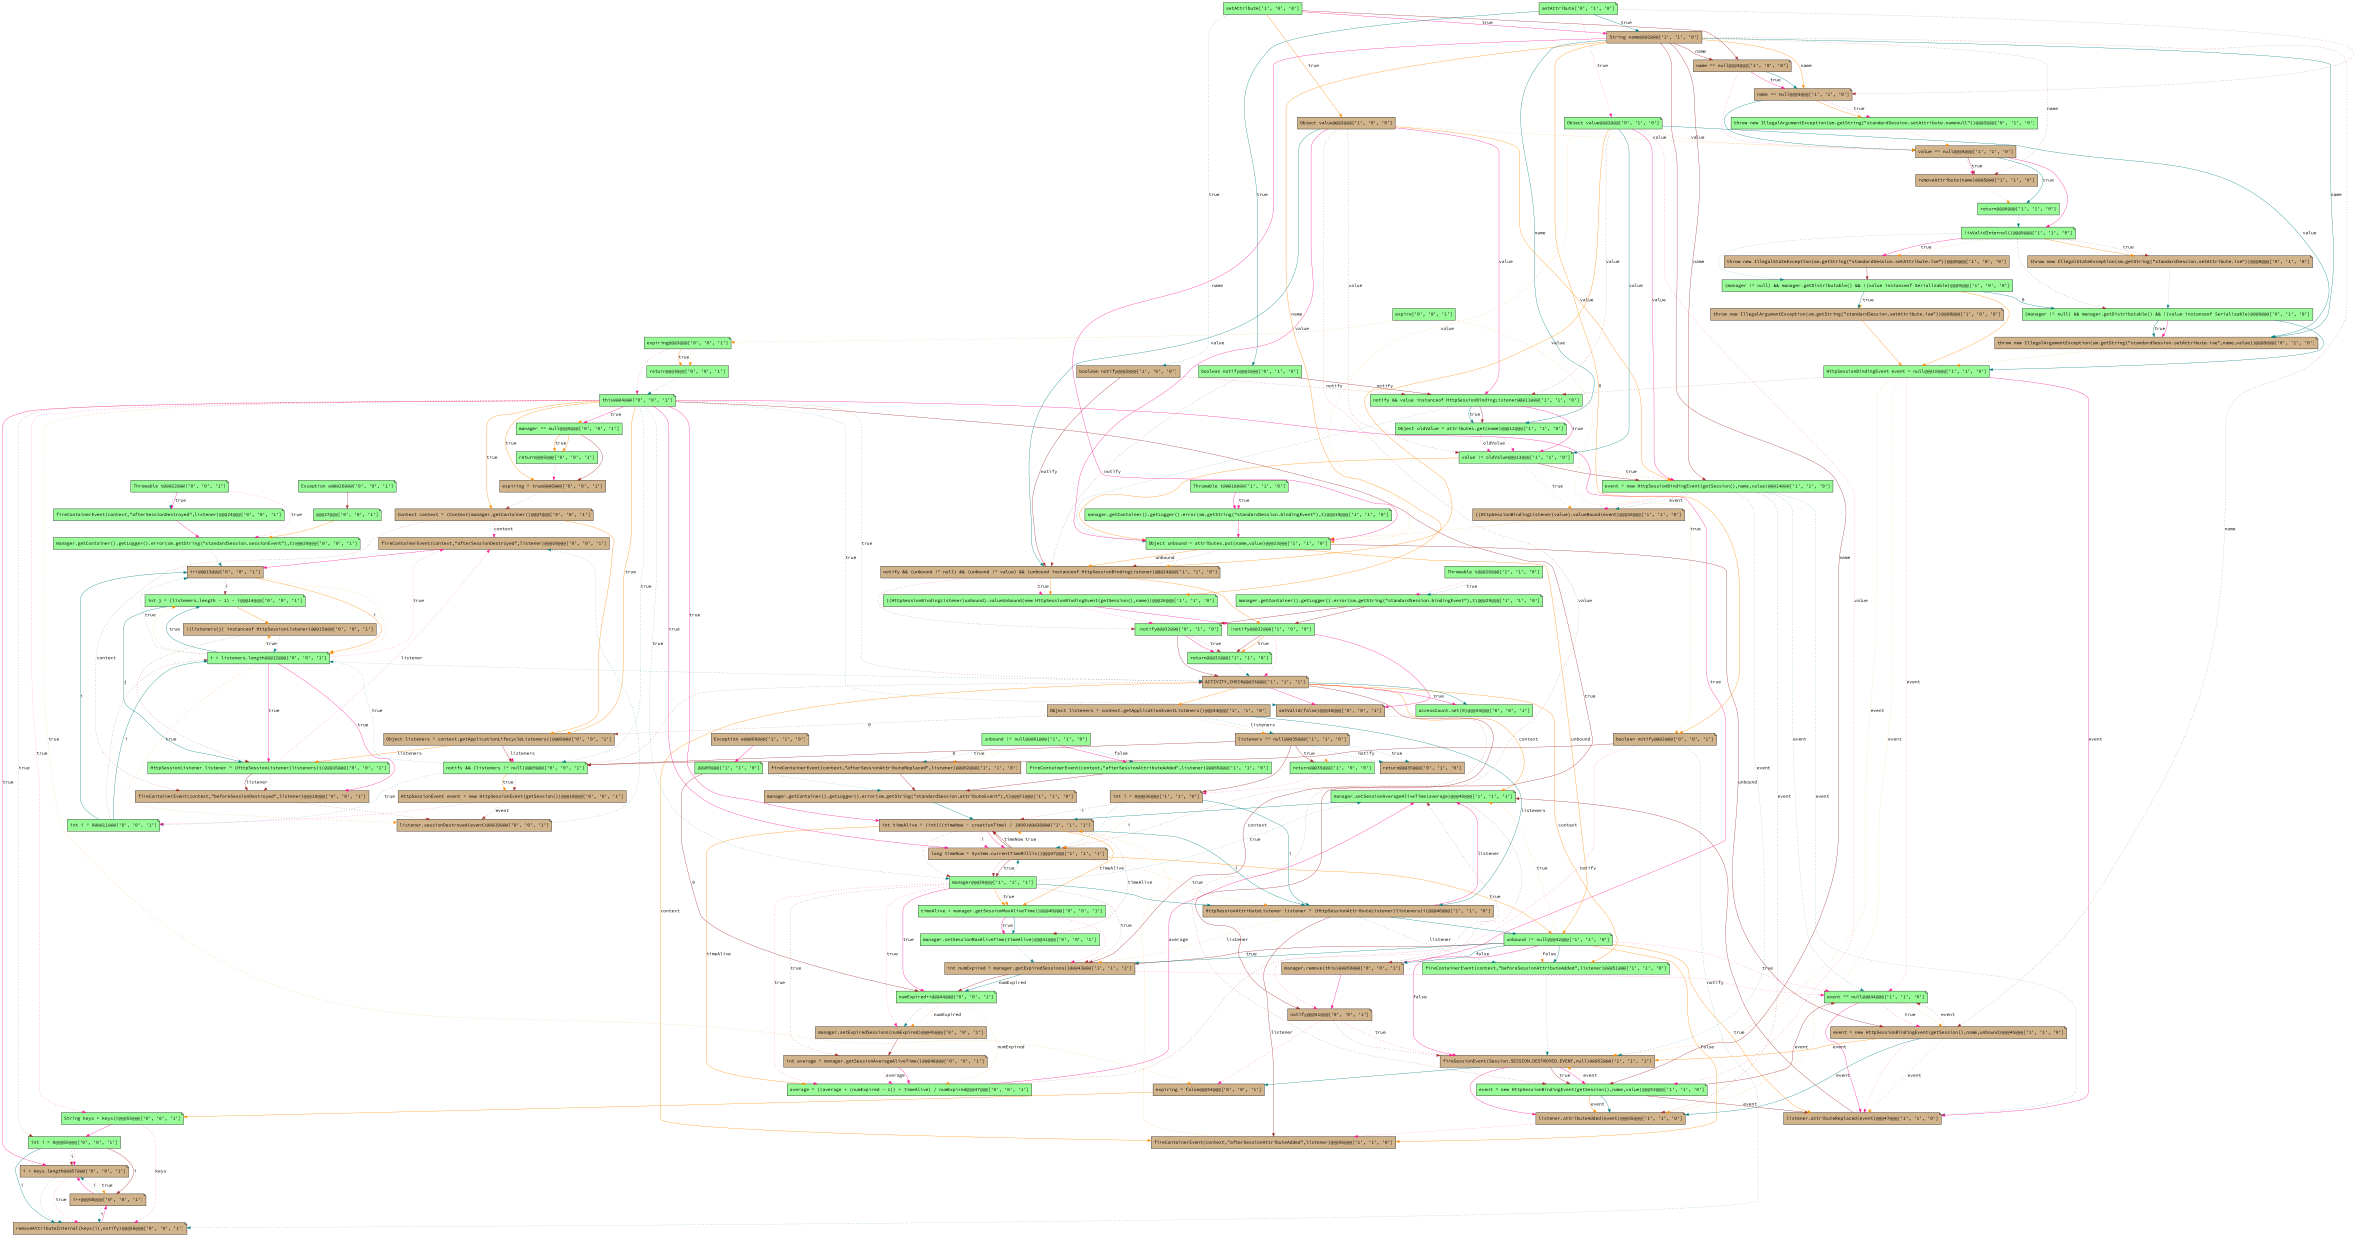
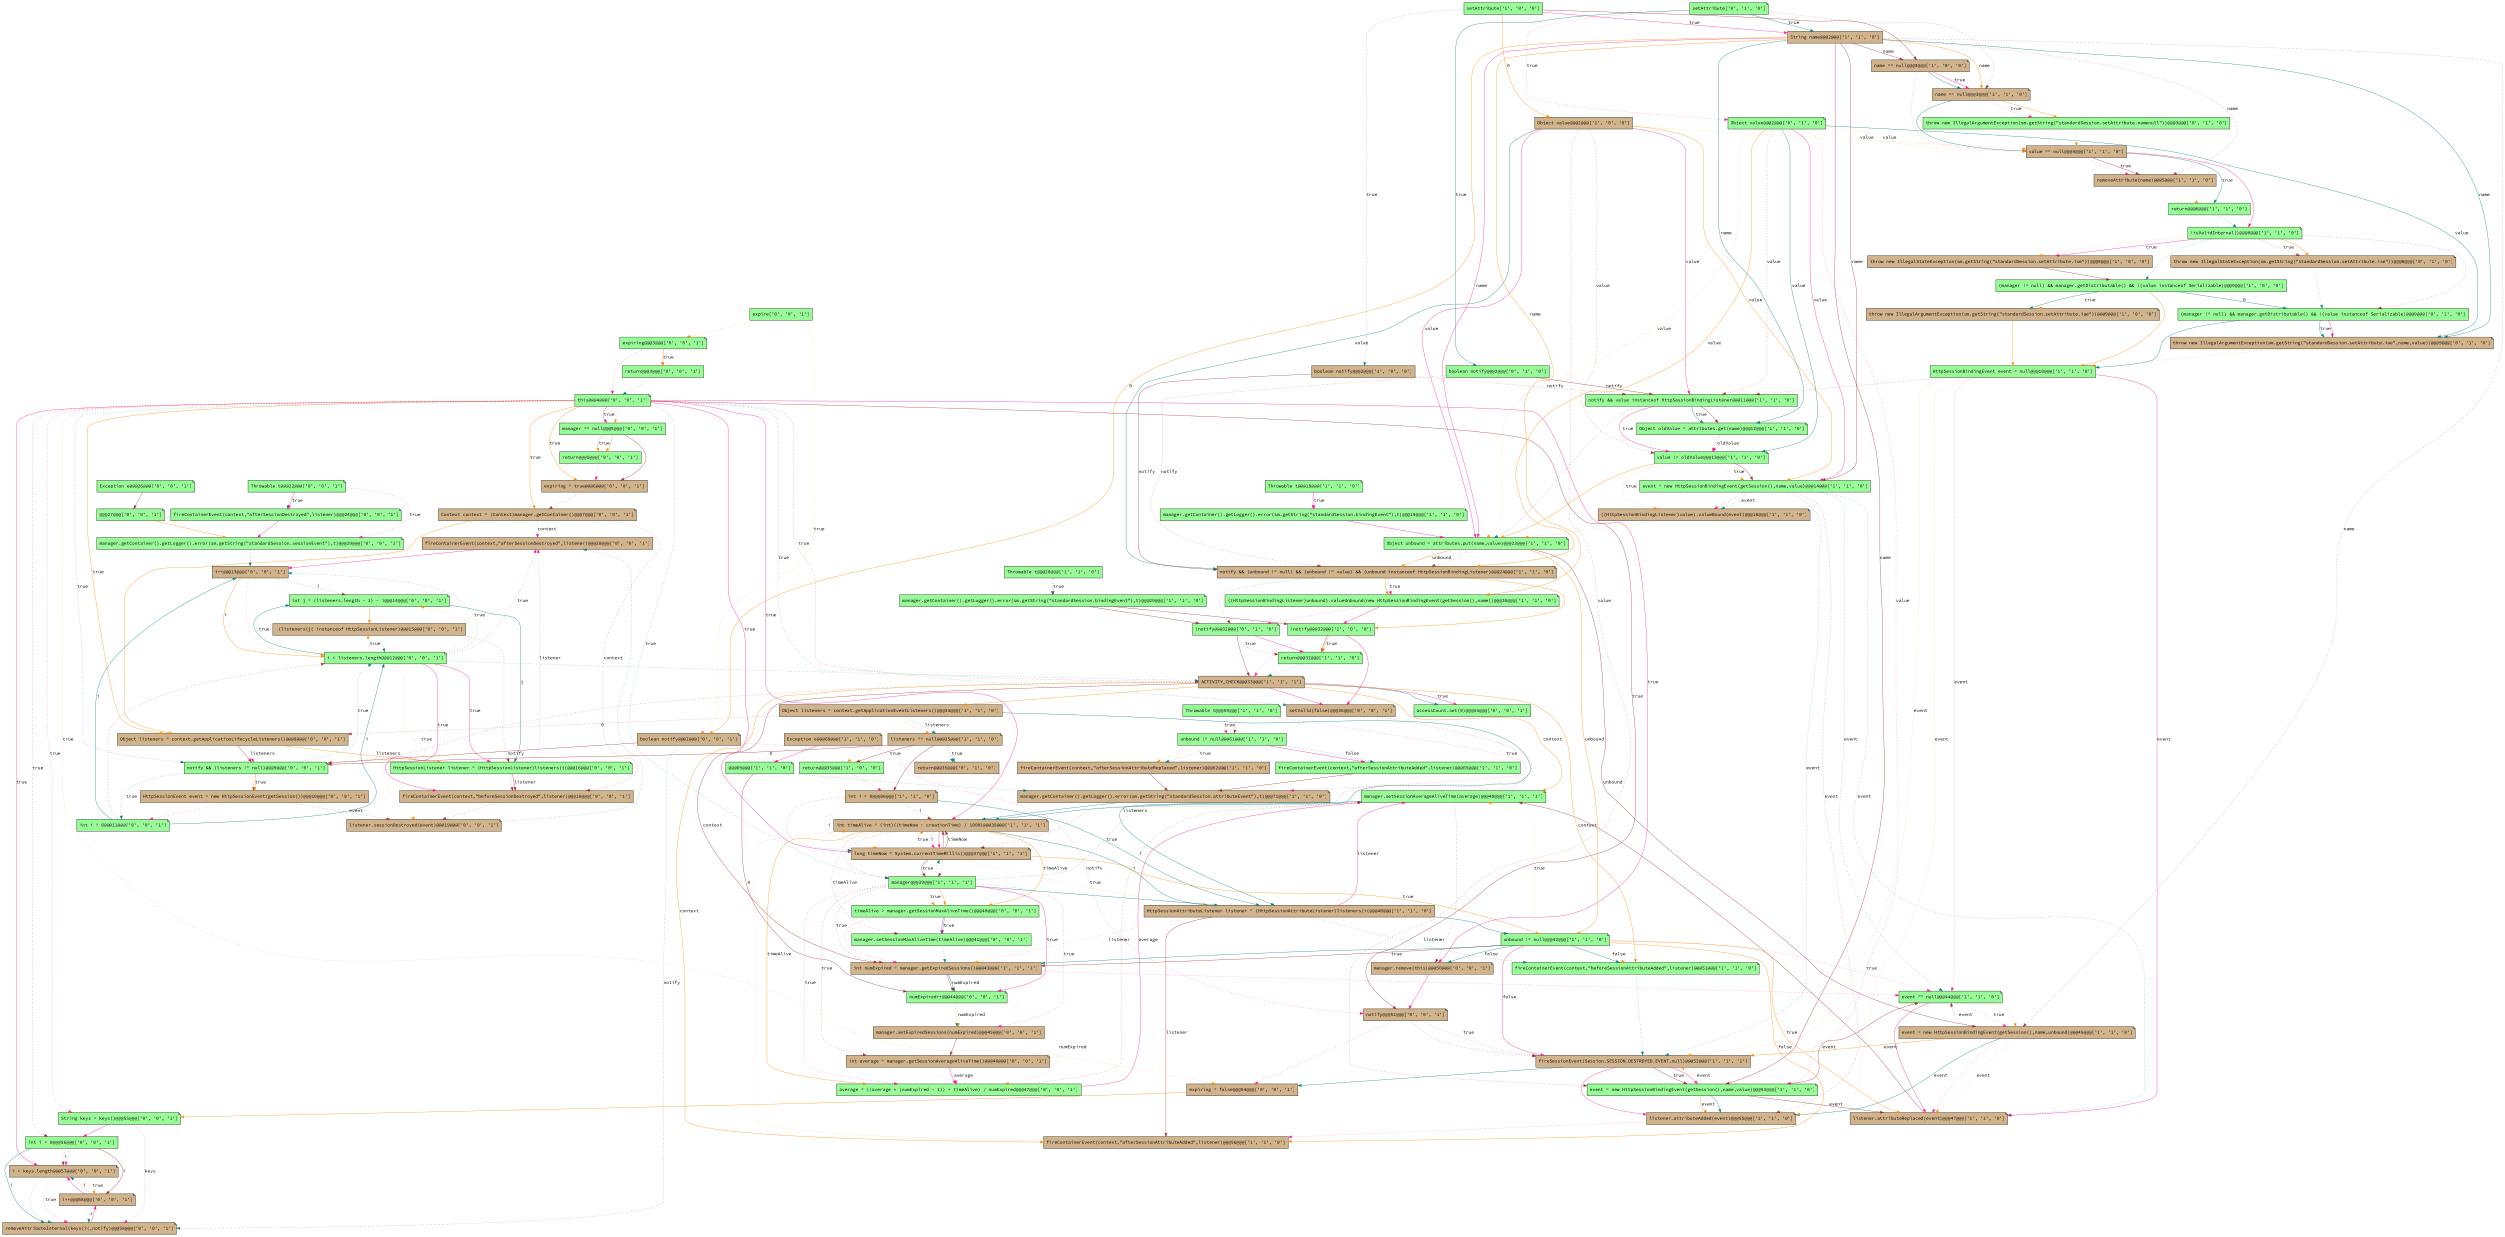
(1314, 66) -> (1508, 66)
none -> (1232, 711)
